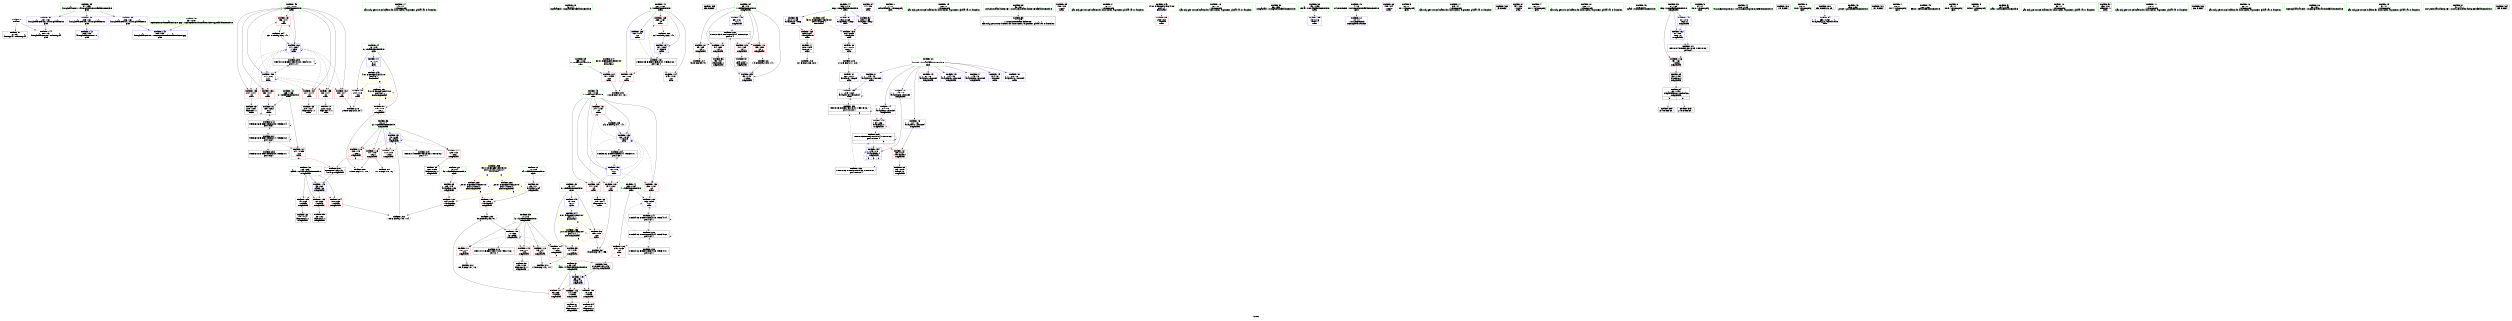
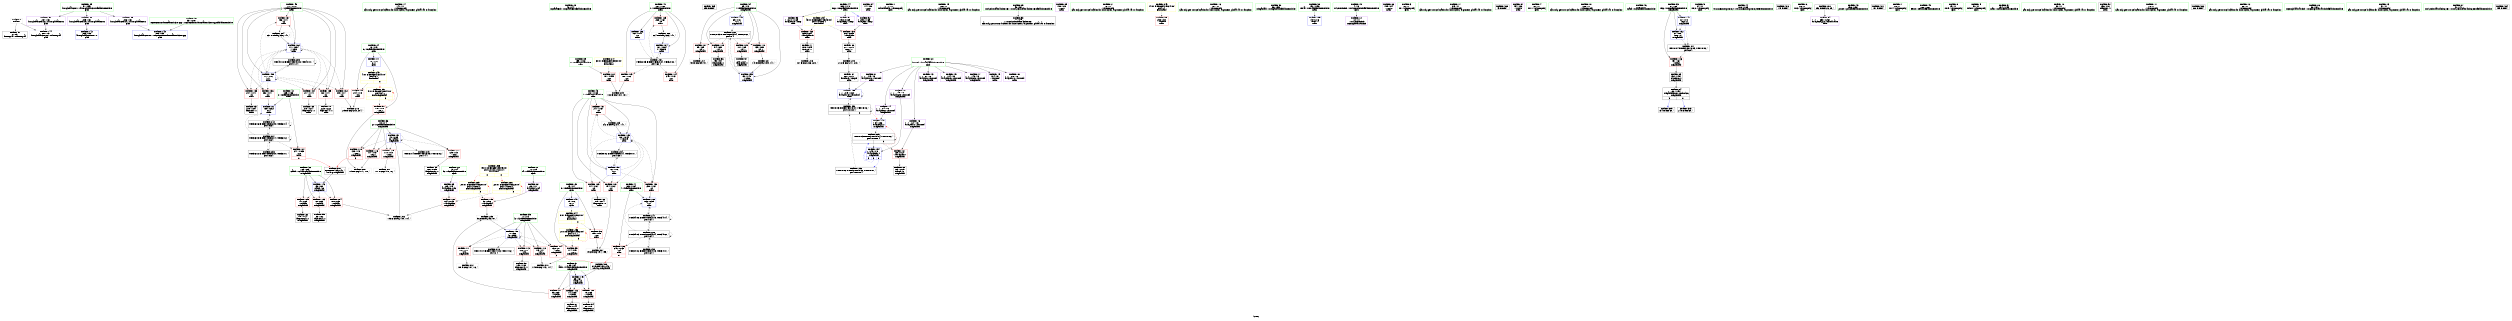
(379, 163) -> (386, 163)
